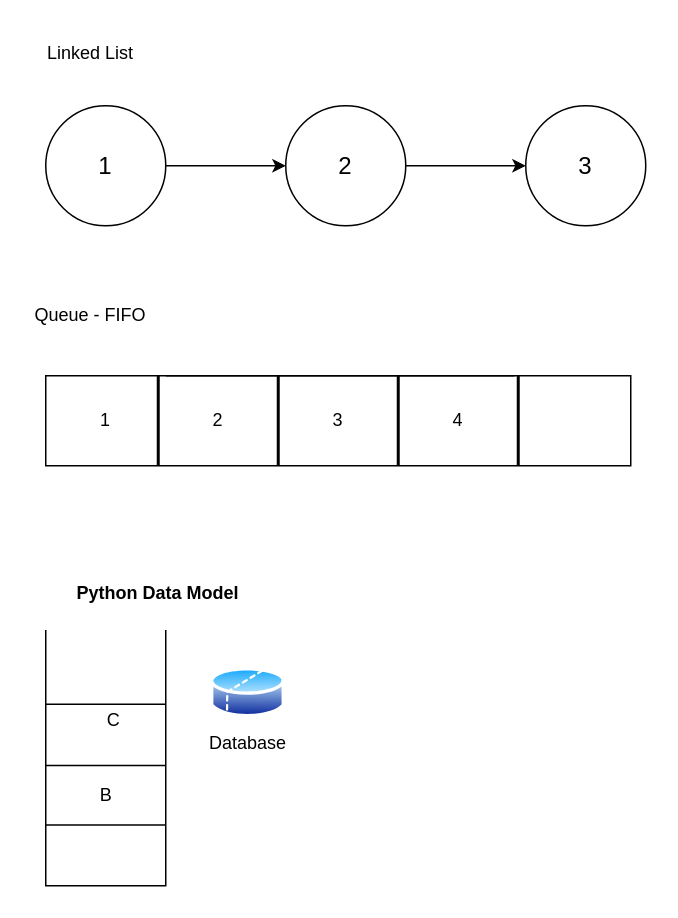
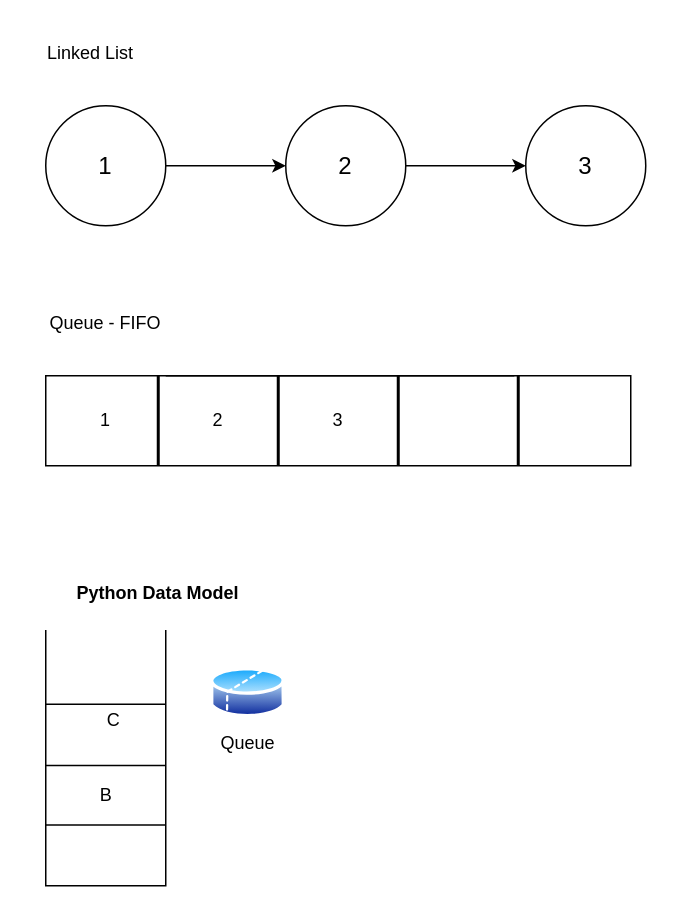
(91, 316) -> (106, 323)
(458, 421) -> none
(248, 743) -> (248, 743)
